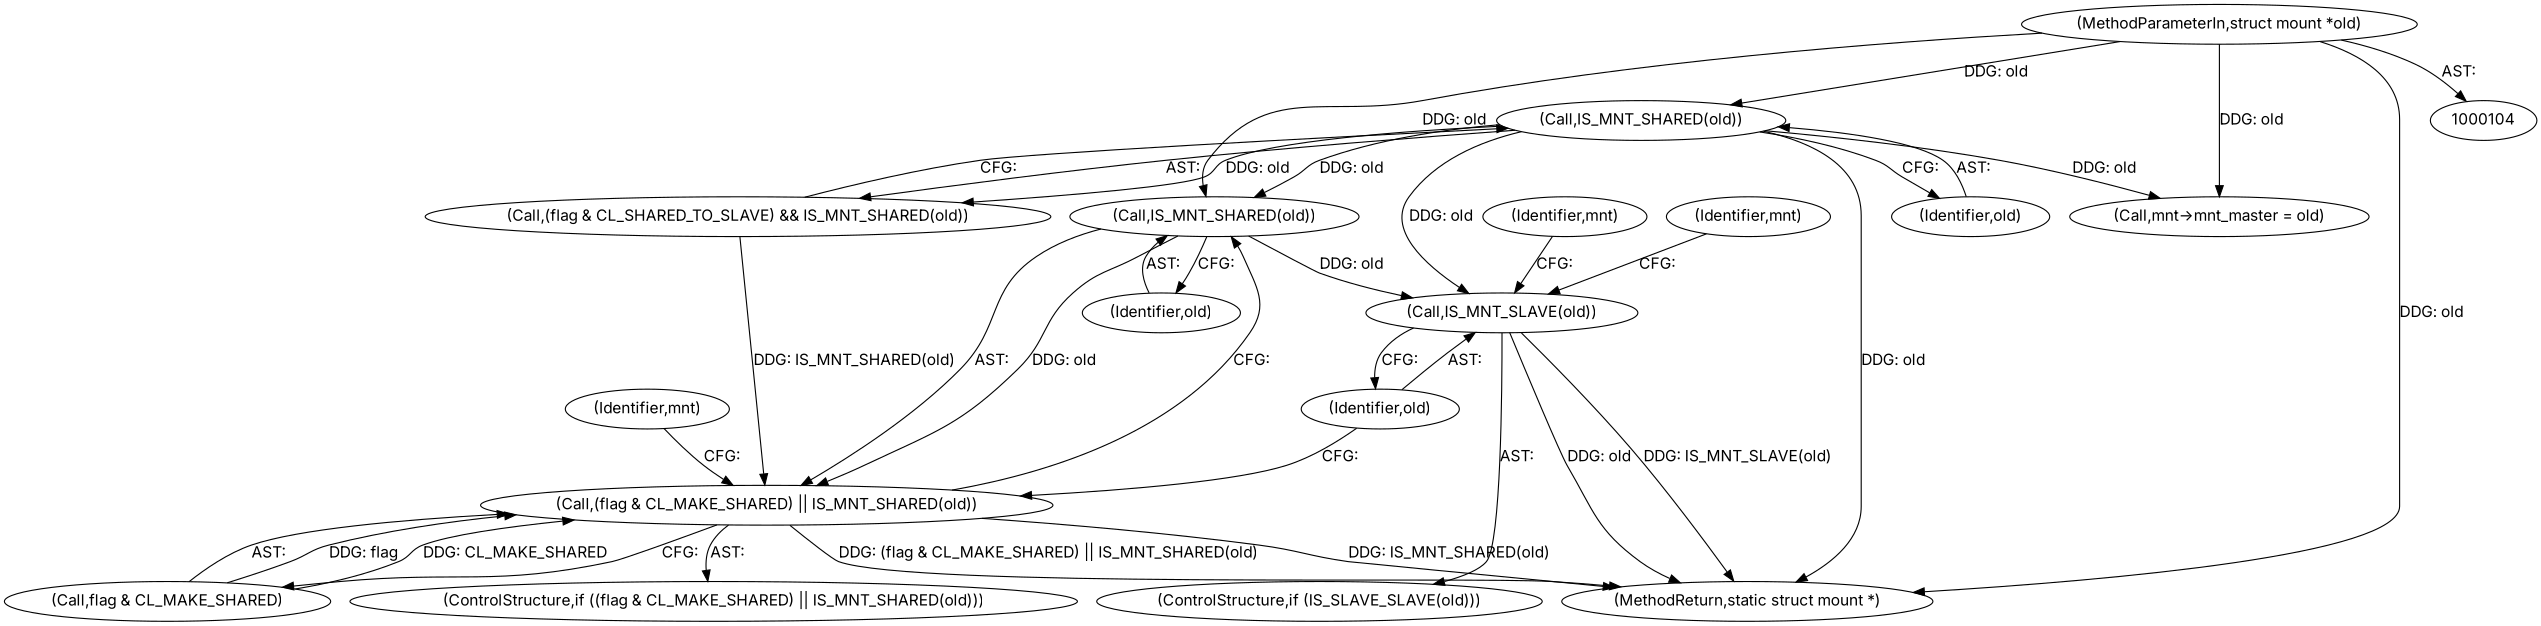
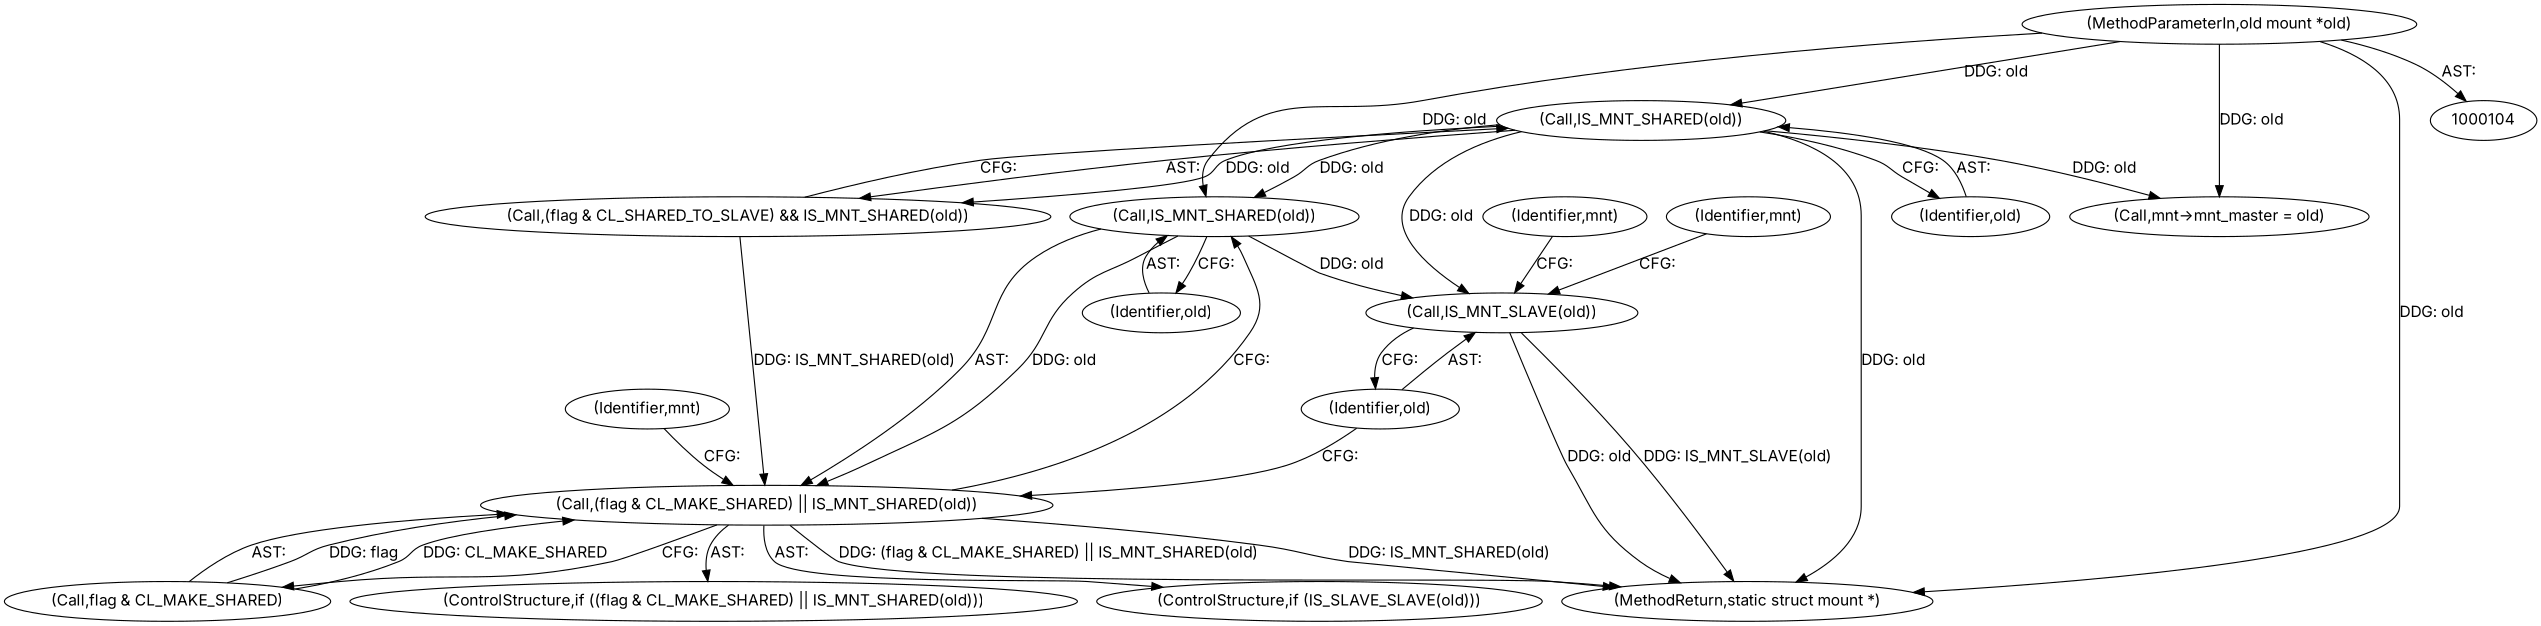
(2219, 24) -> (2219, 24)
(1499, 471) -> (932, 580)
